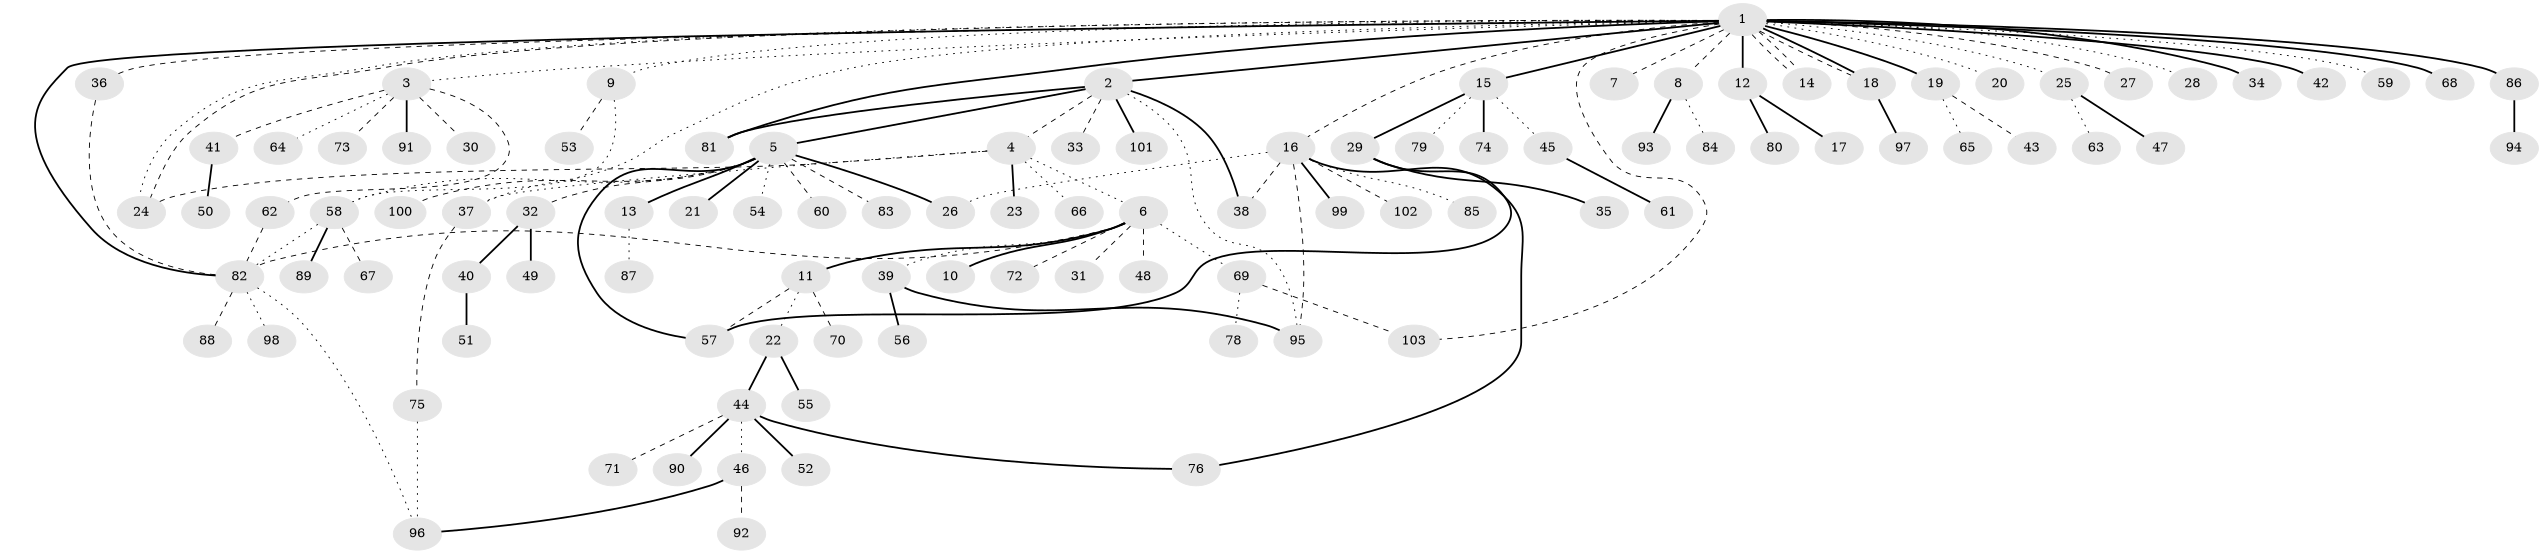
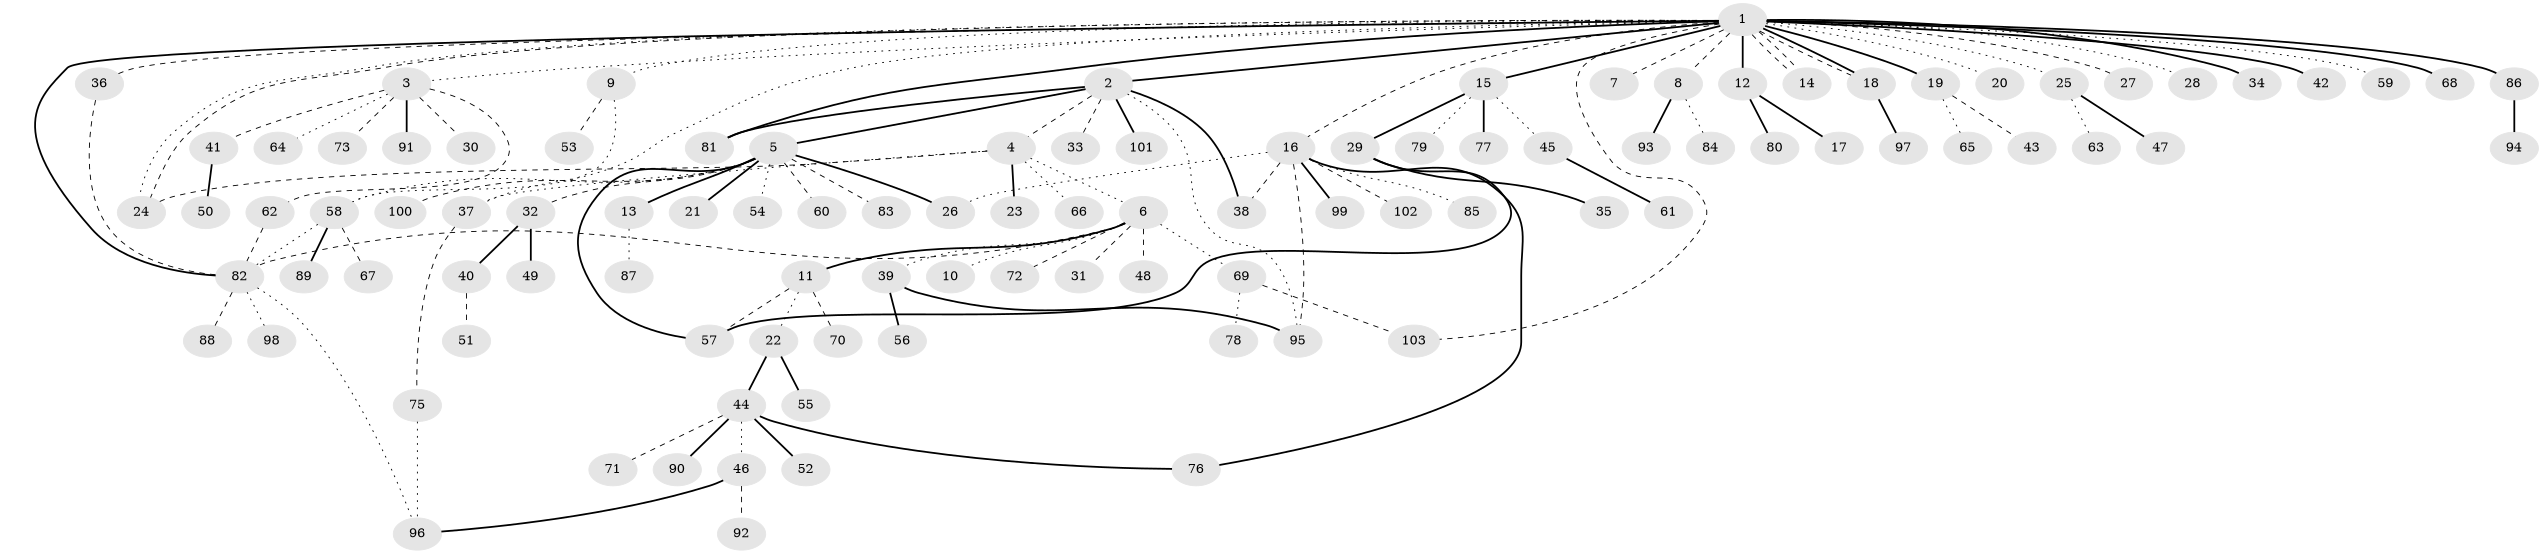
(1484, 148) -> (1484, 148)
(1047, 245) -> (1047, 245)
(467, 309) -> (467, 309)
